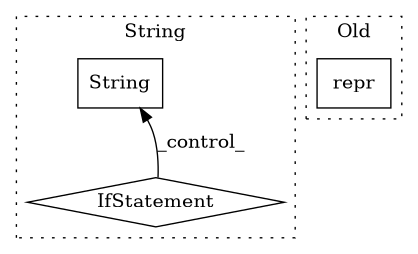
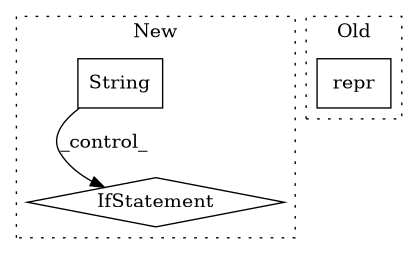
(156, 32) -> (156, 32)
(157, 148) -> (58, 148)
